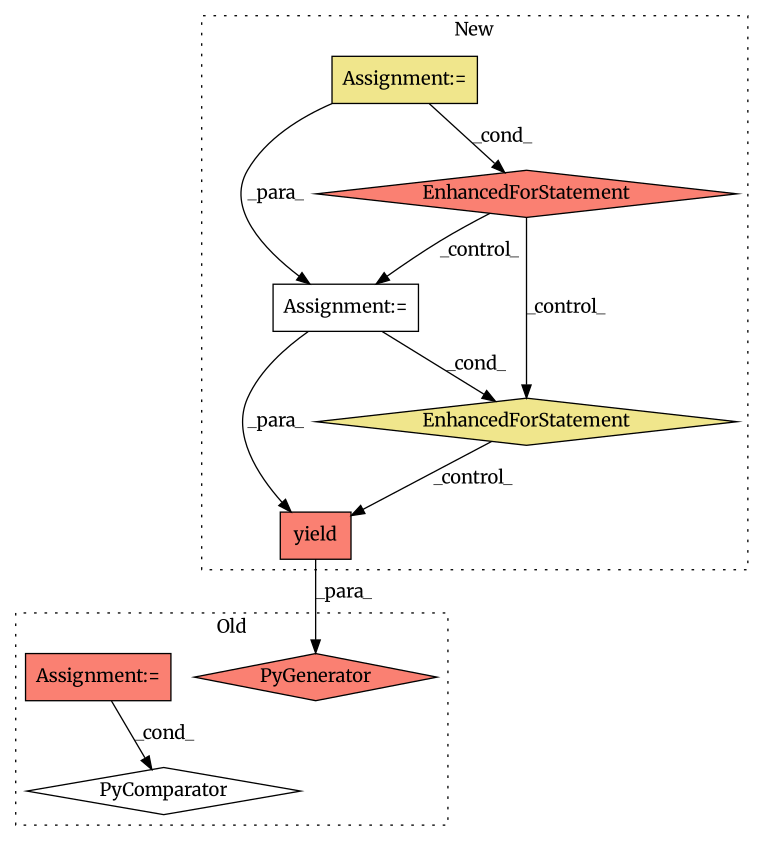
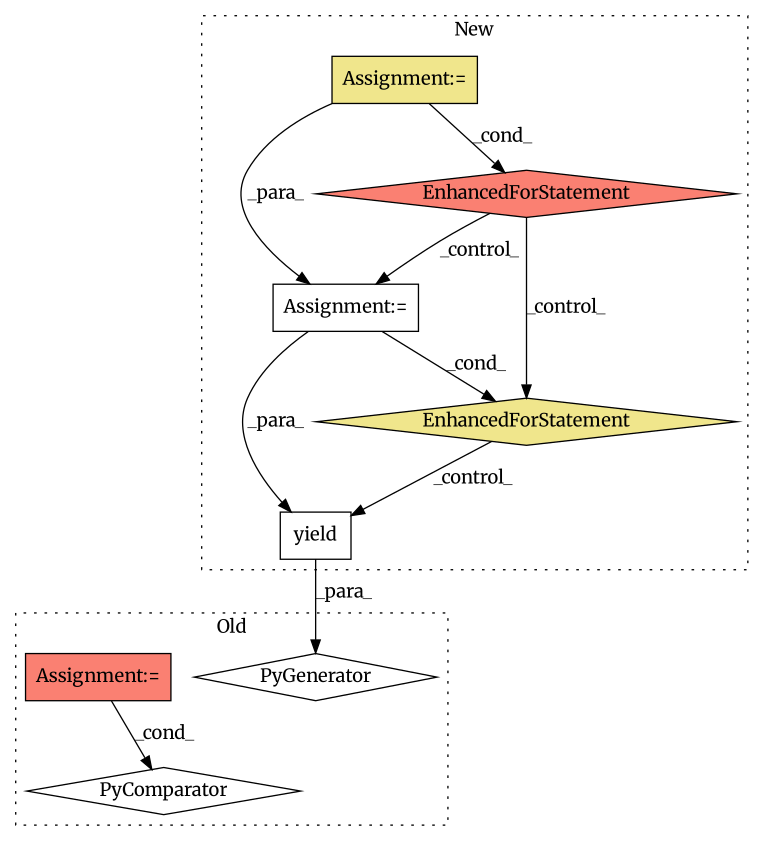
(316, 536) -> (316, 536)
(316, 677) -> (316, 677)
